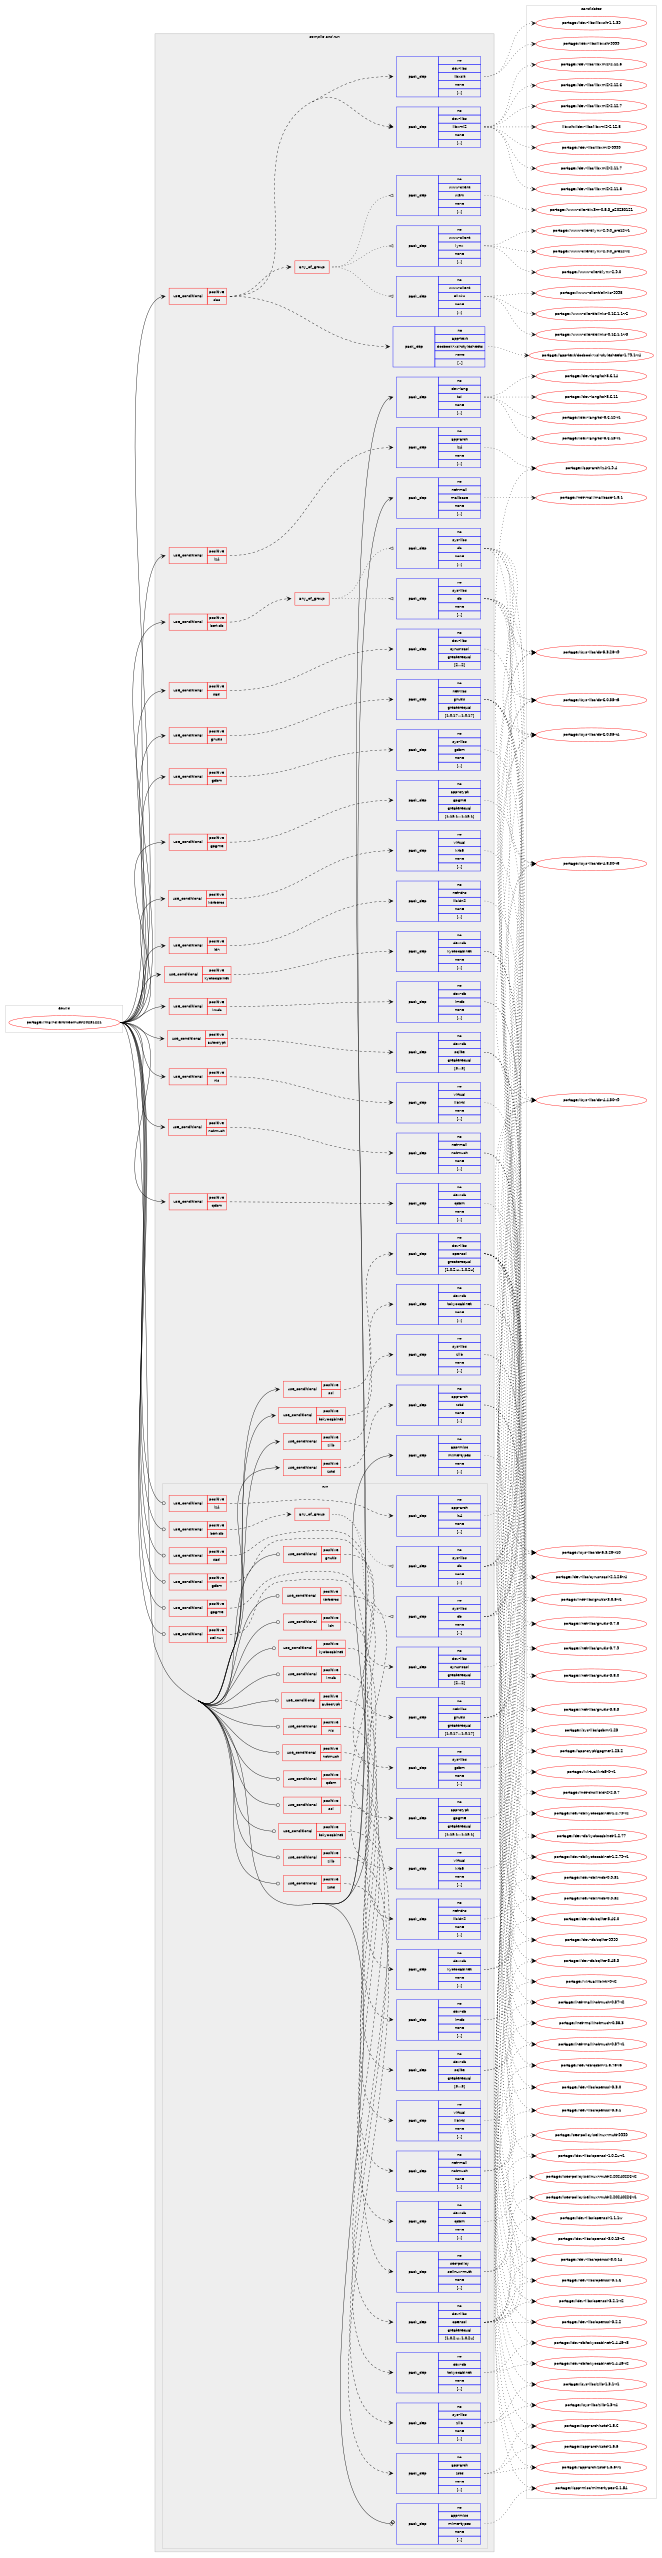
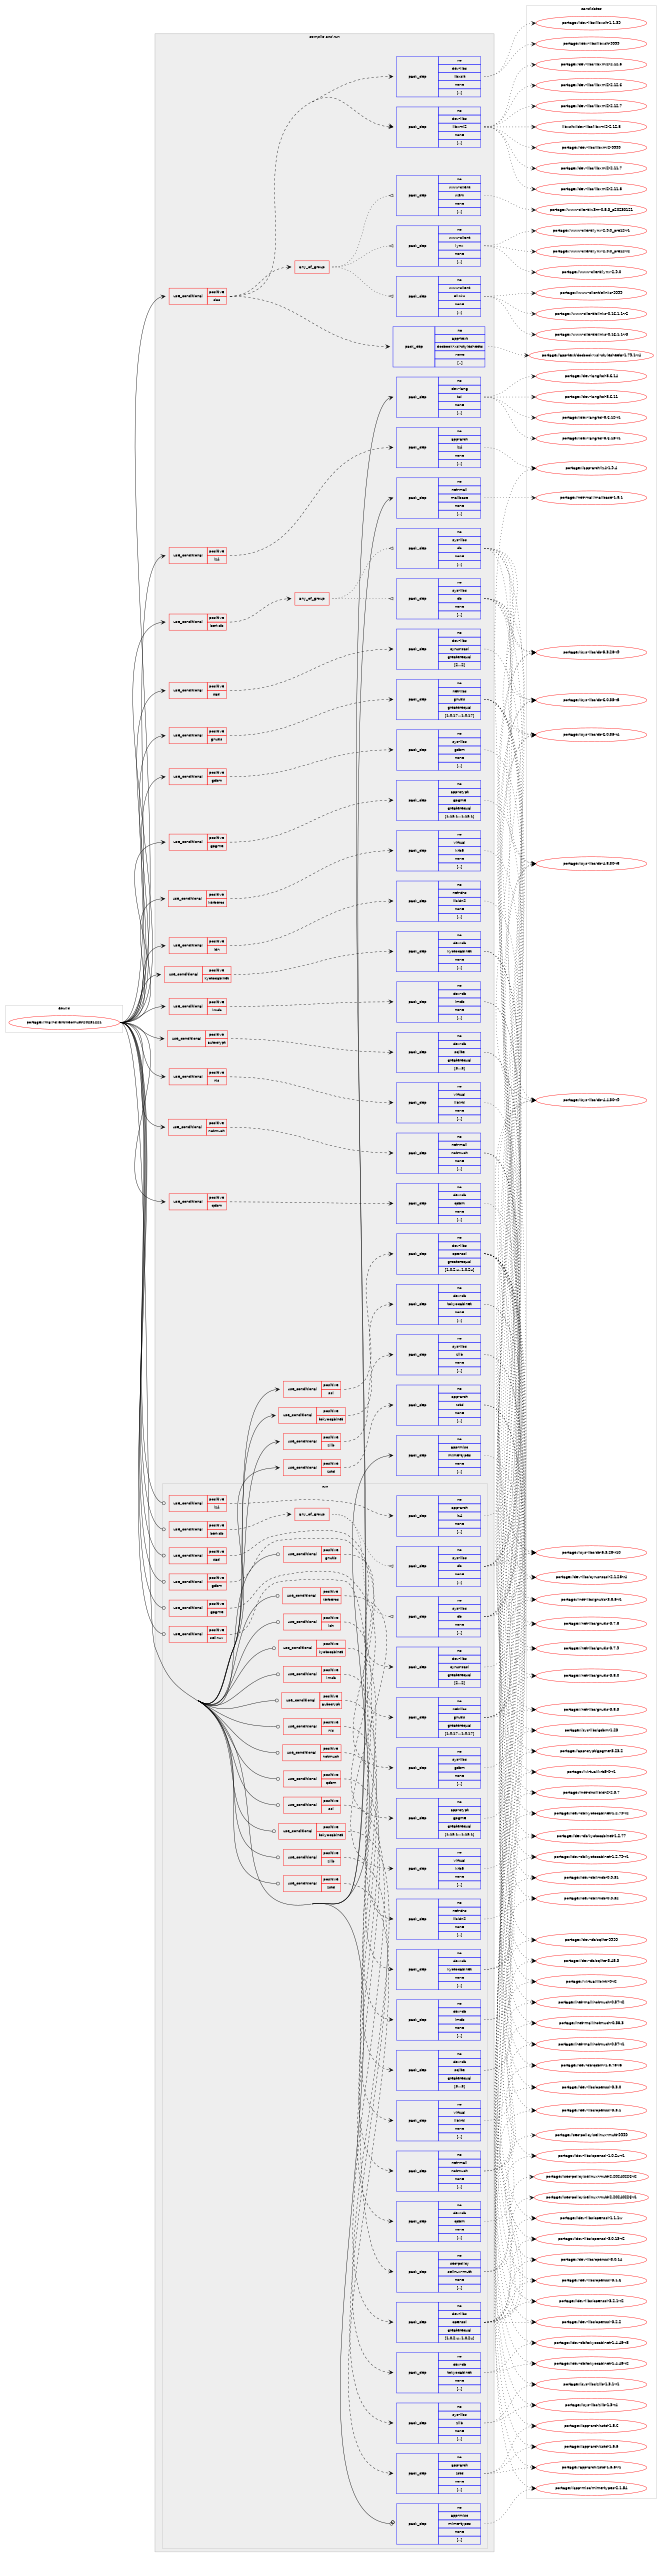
(591, 293) -> (591, 293)
(591, 1751) -> (591, 1751)
(591, 1919) -> none
